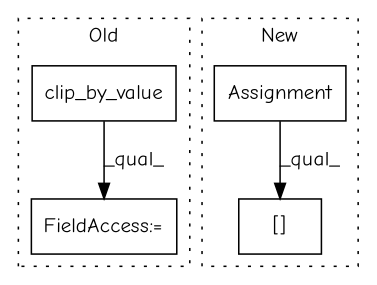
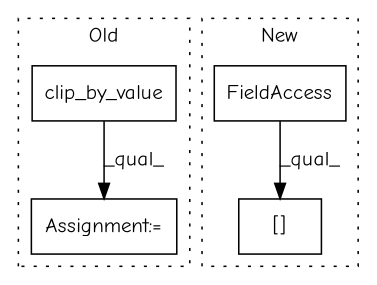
(280, 93) -> (280, 93)
(104, 227) -> (104, 227)
